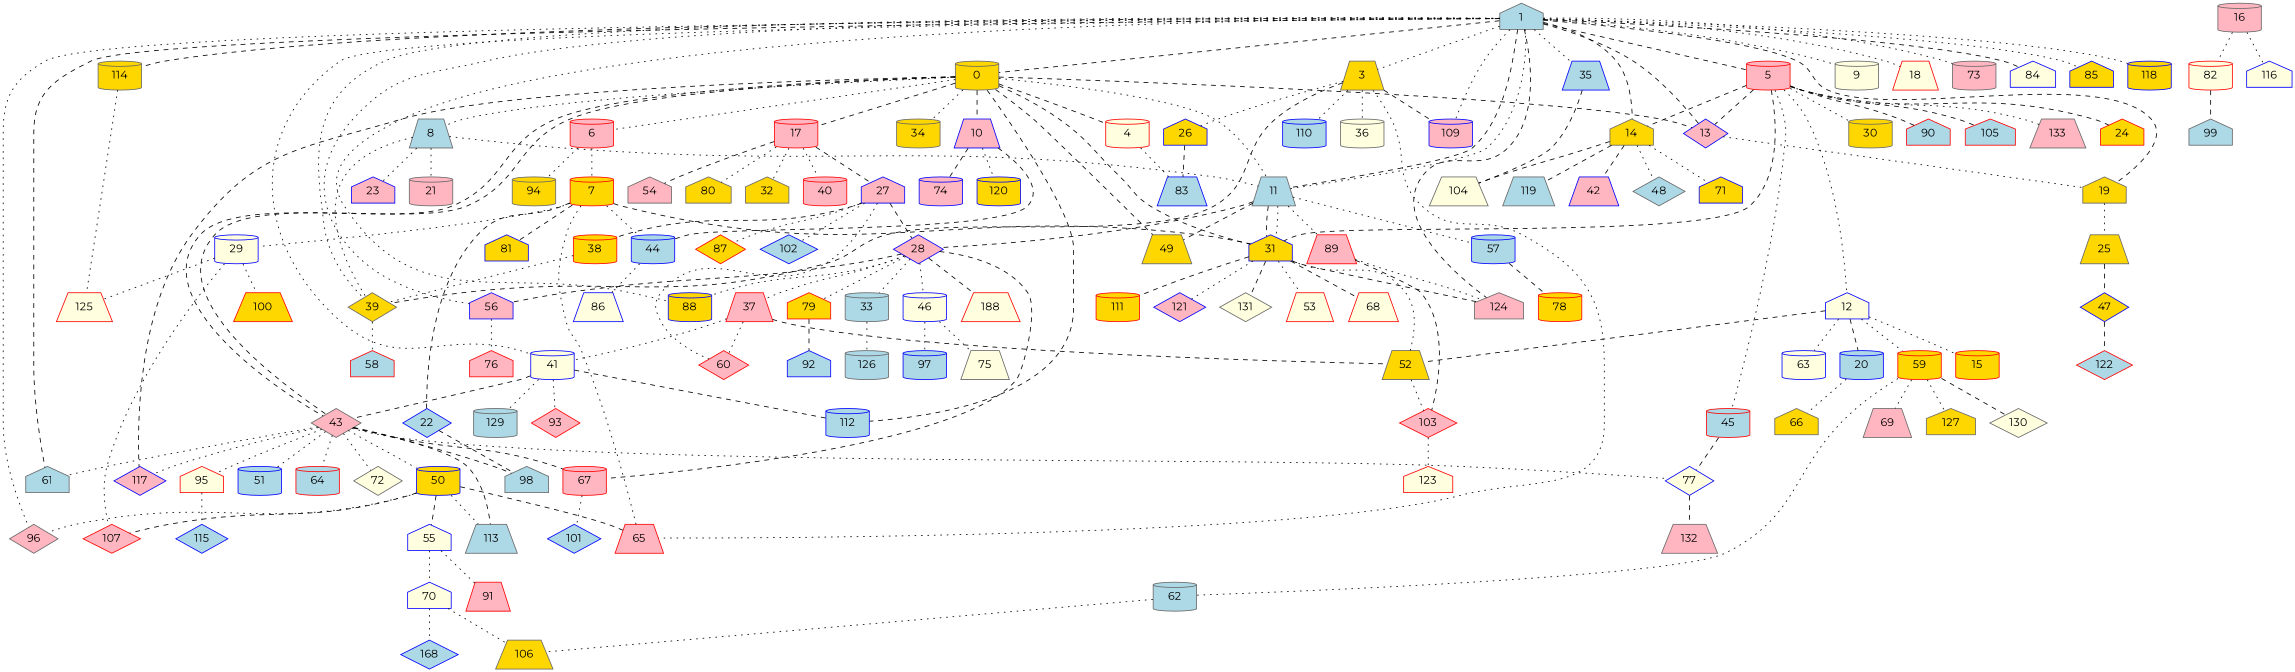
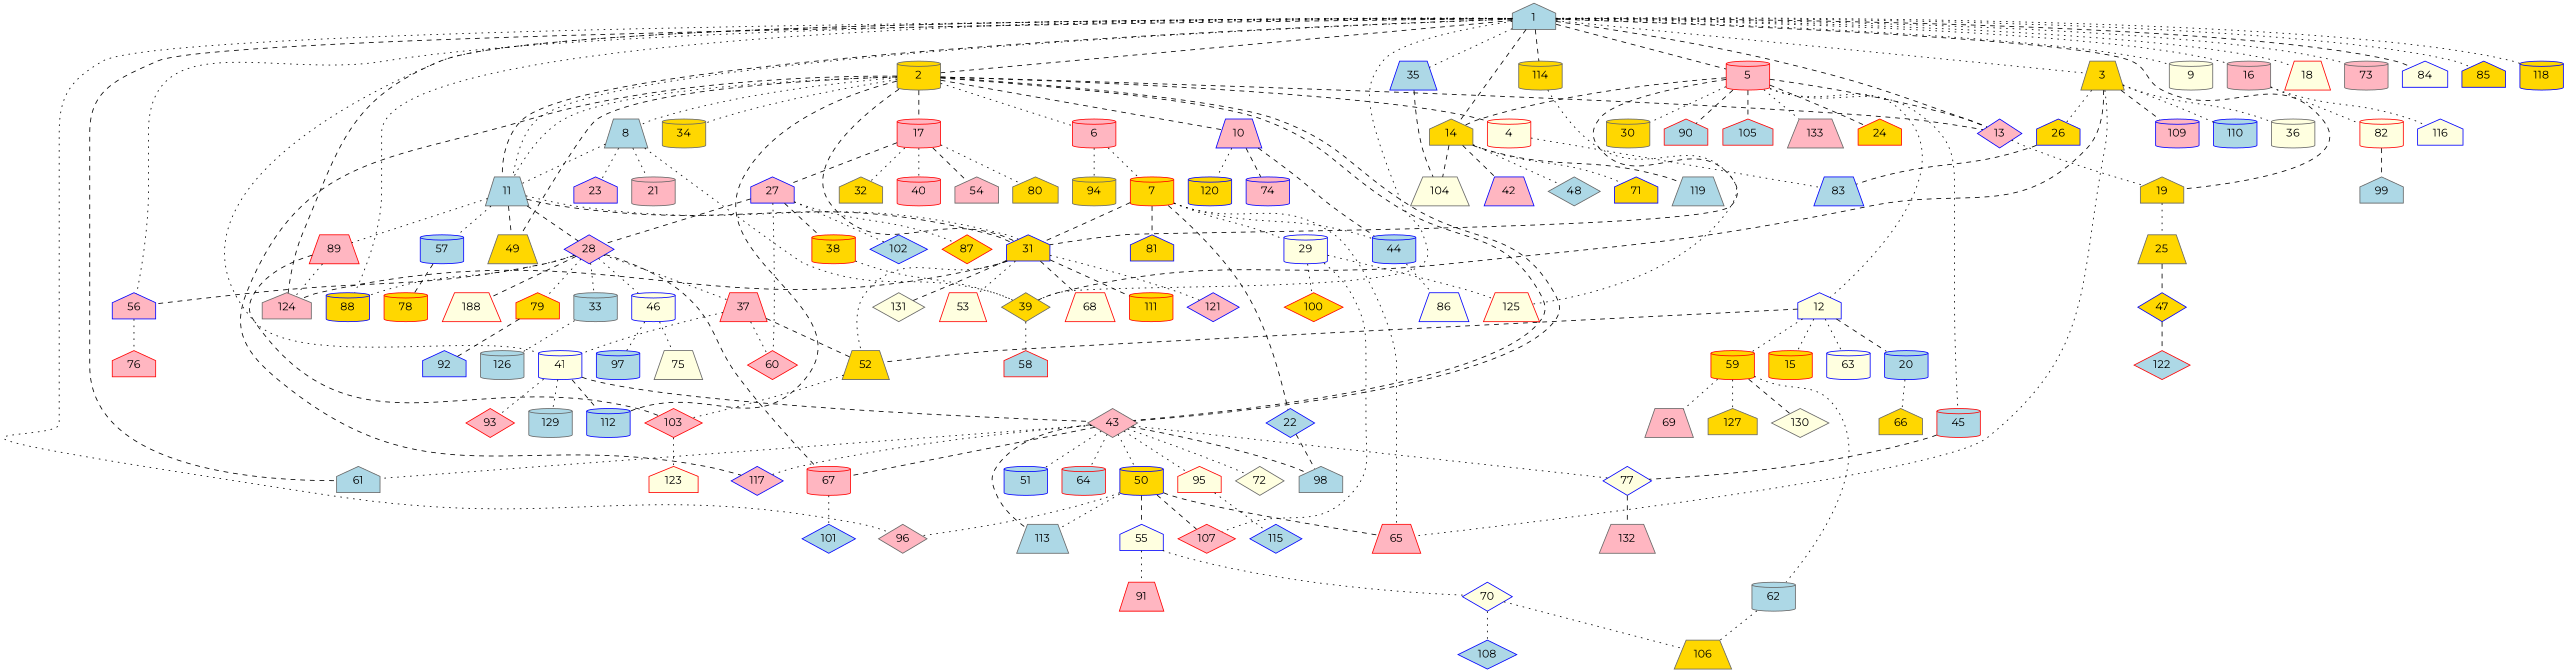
(1478, 71) -> (1893, 29)
(977, 76) -> (919, 76)
(263, 307) -> (1314, 307)
(429, 597) -> (1487, 597)
(429, 655) -> (1487, 655)
